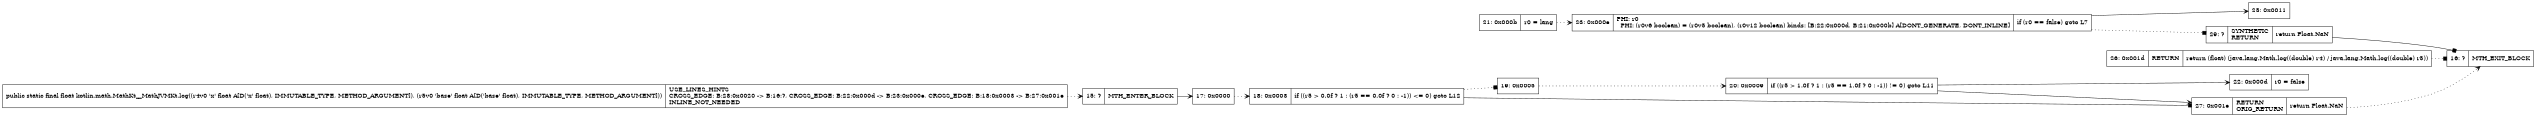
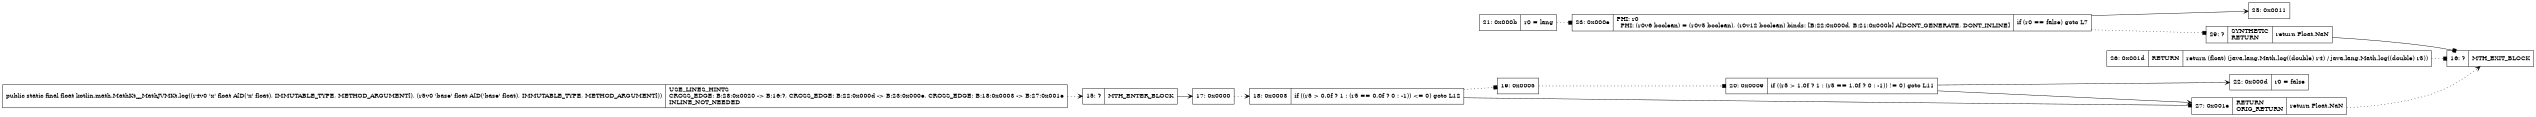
(1562, 23) -> (1562, 23)
(1630, 86) -> (1630, 86)
